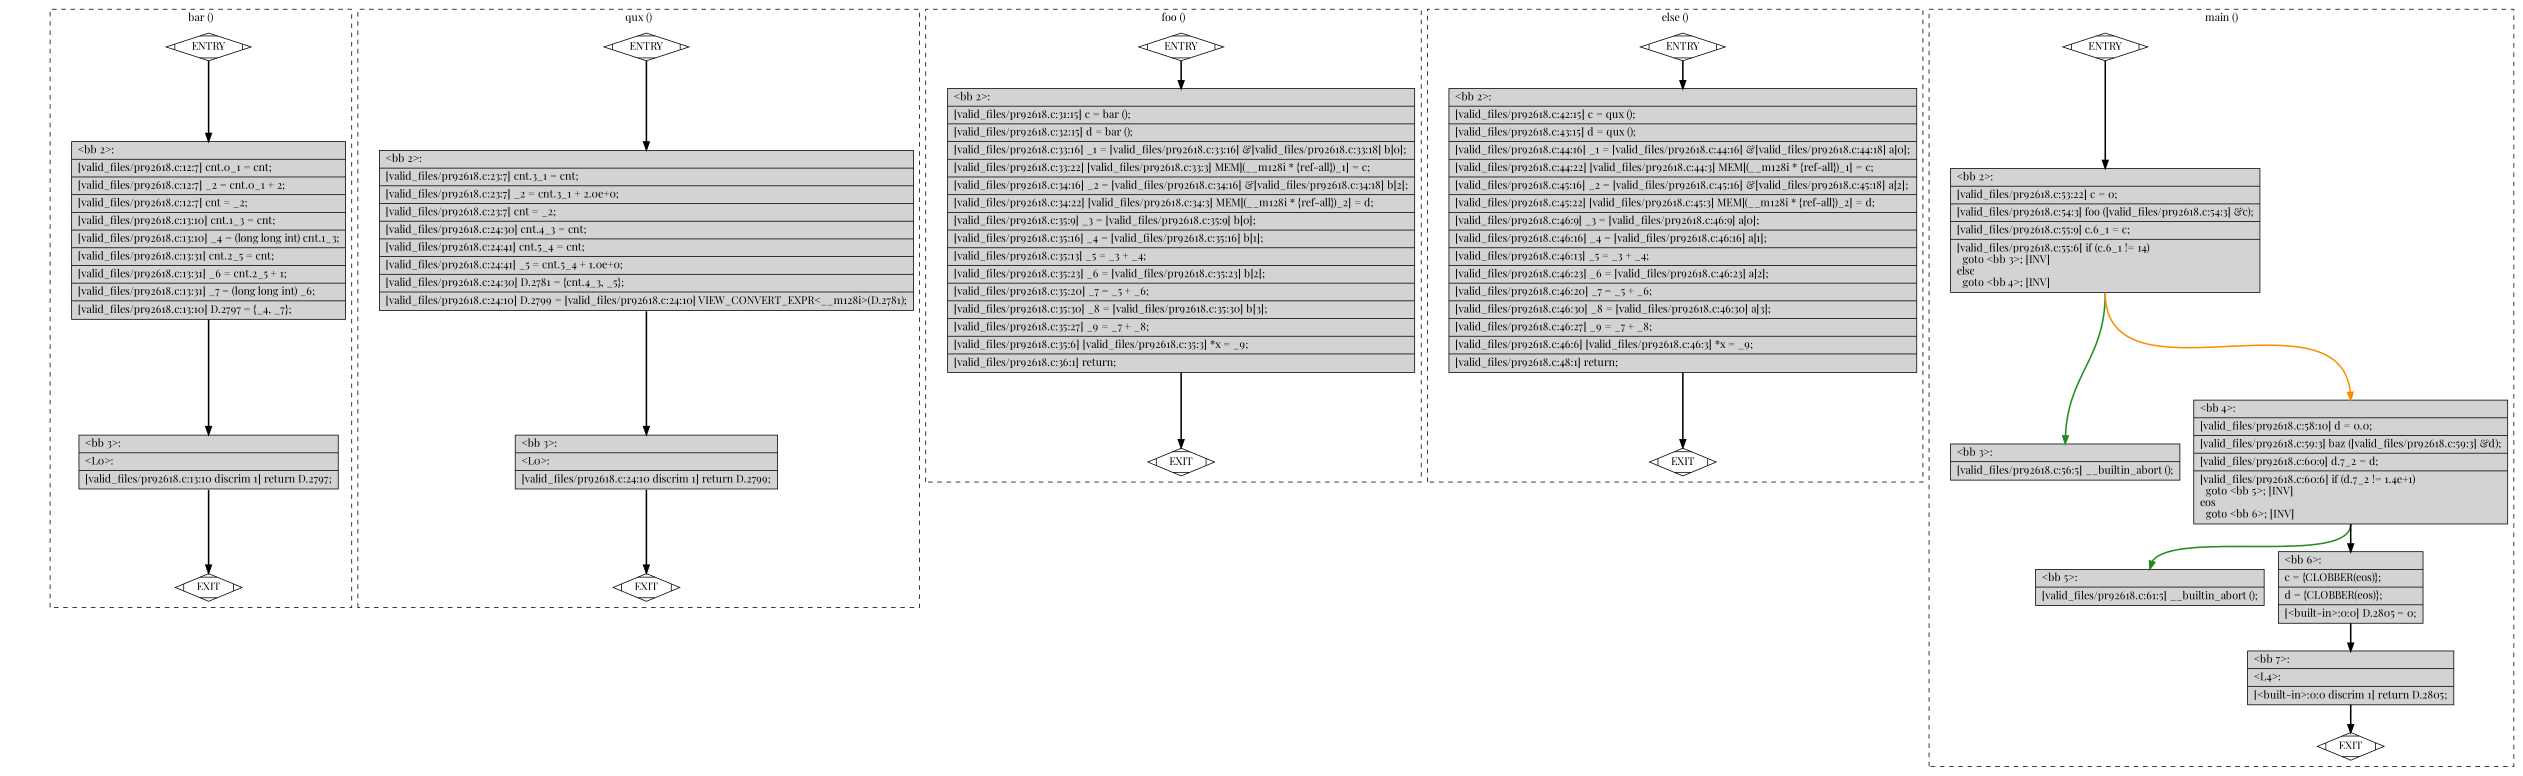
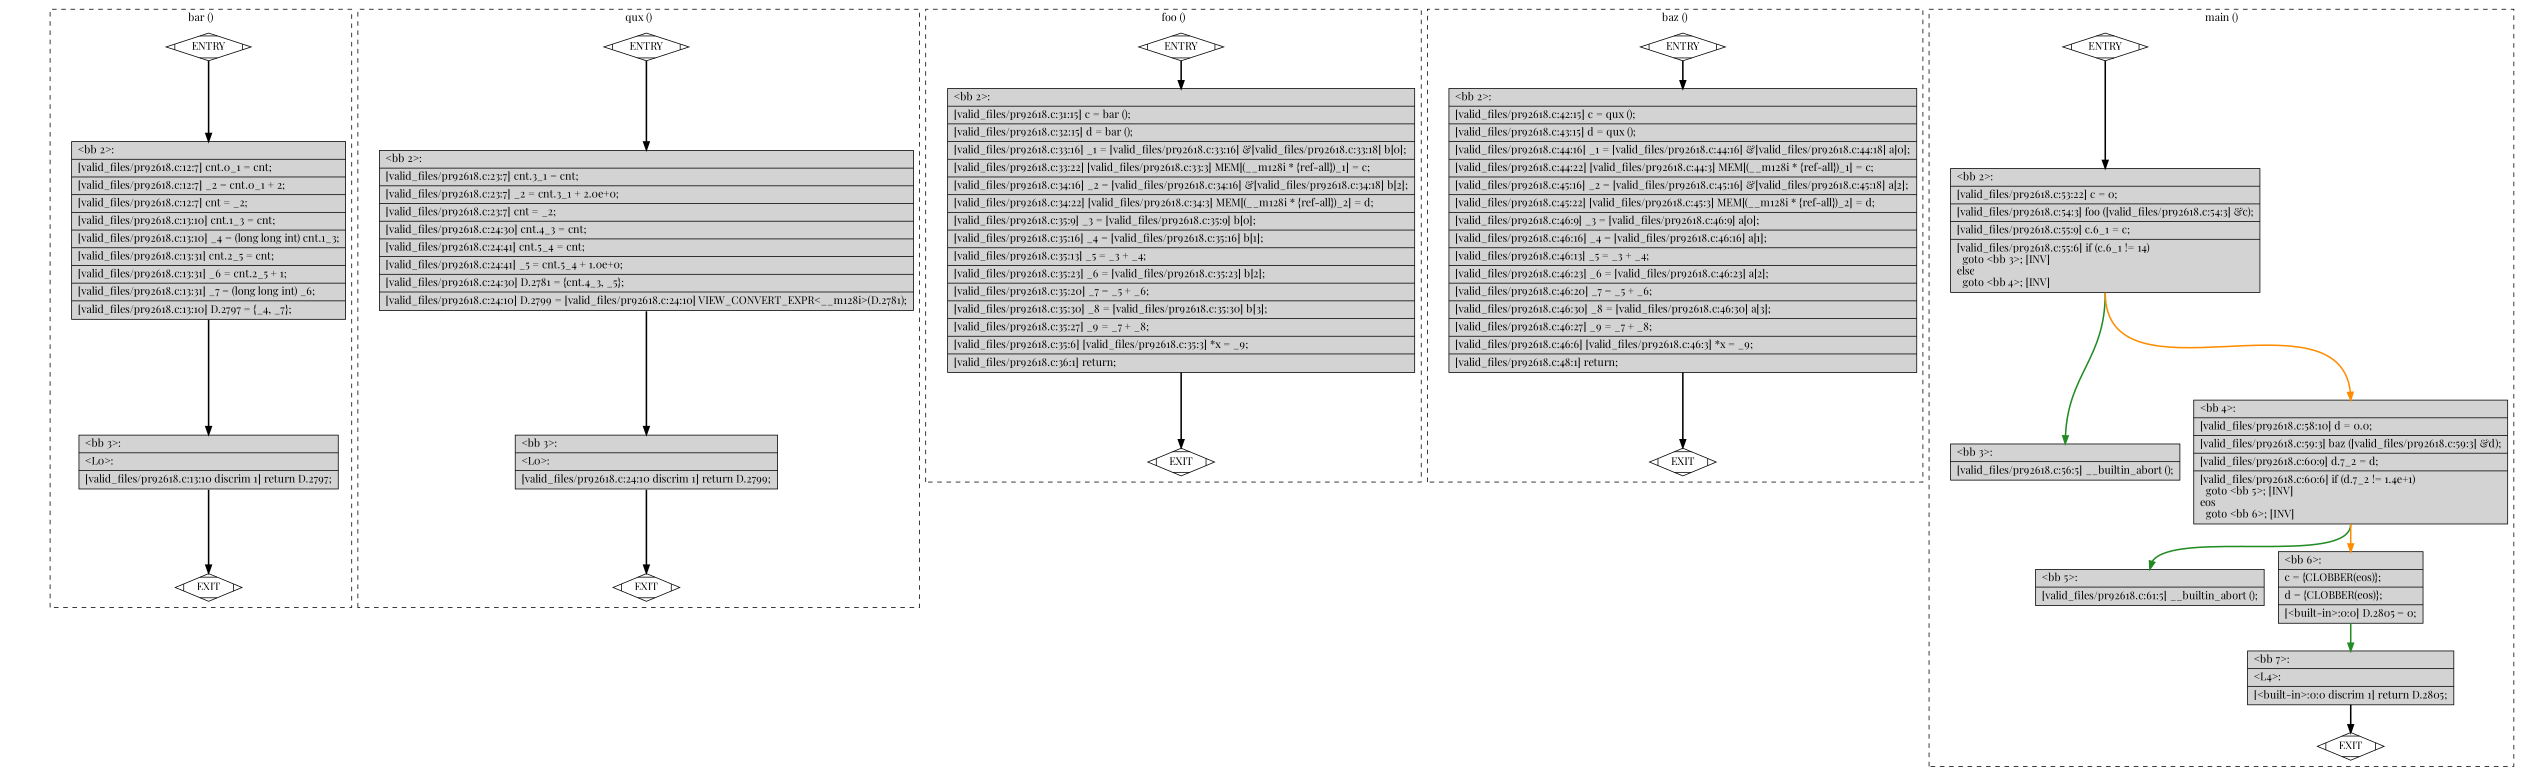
(1675, 18) -> (1675, 18)
(2351, 534) -> (2351, 534)
(2351, 633) -> (2351, 633)
